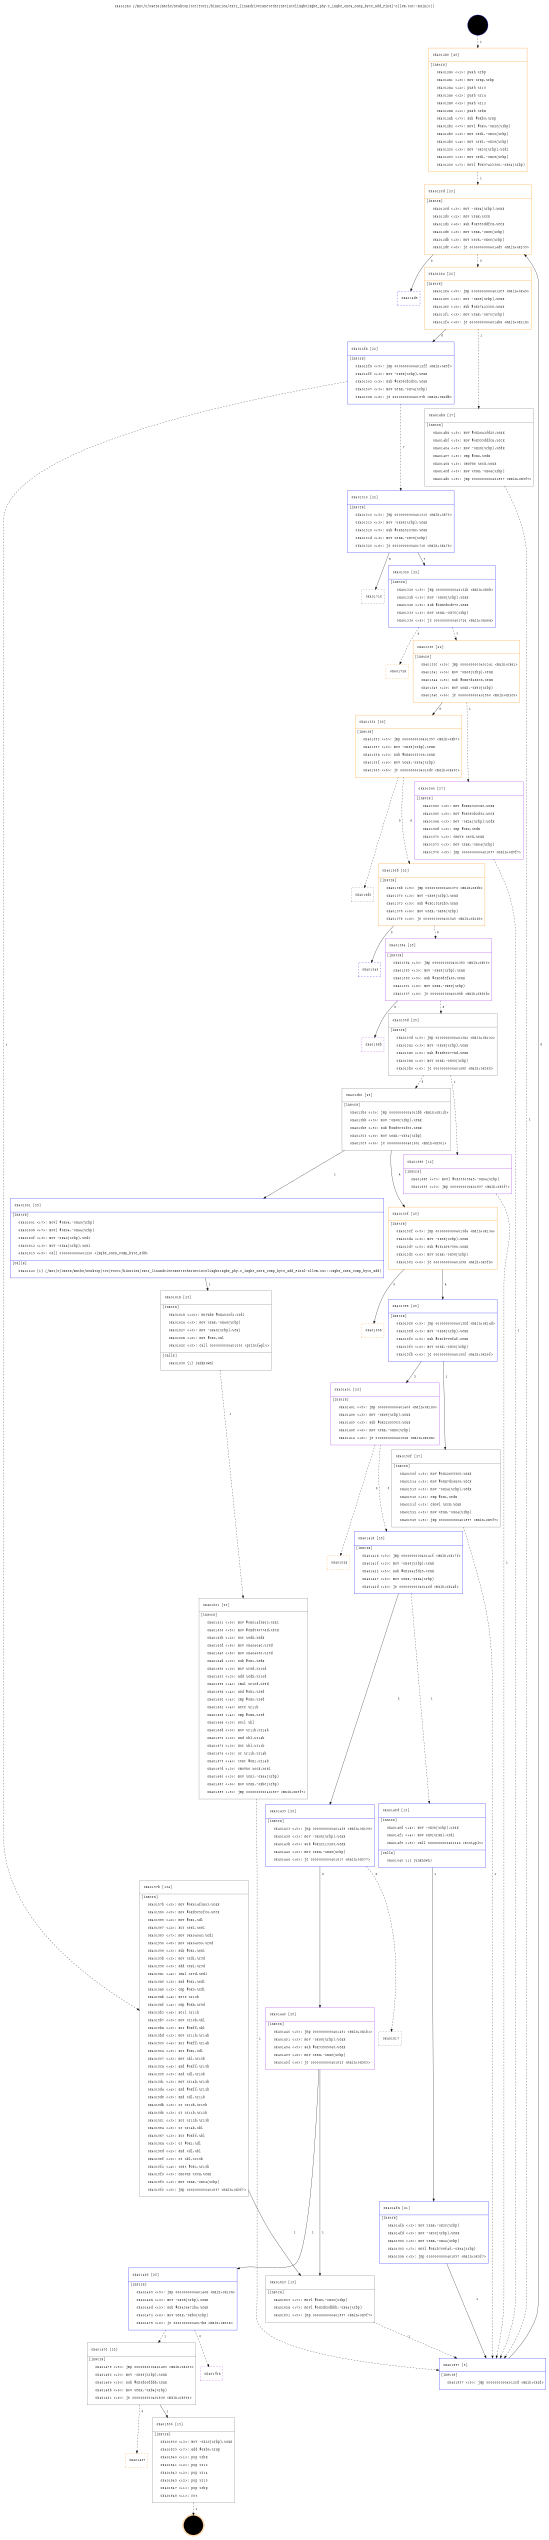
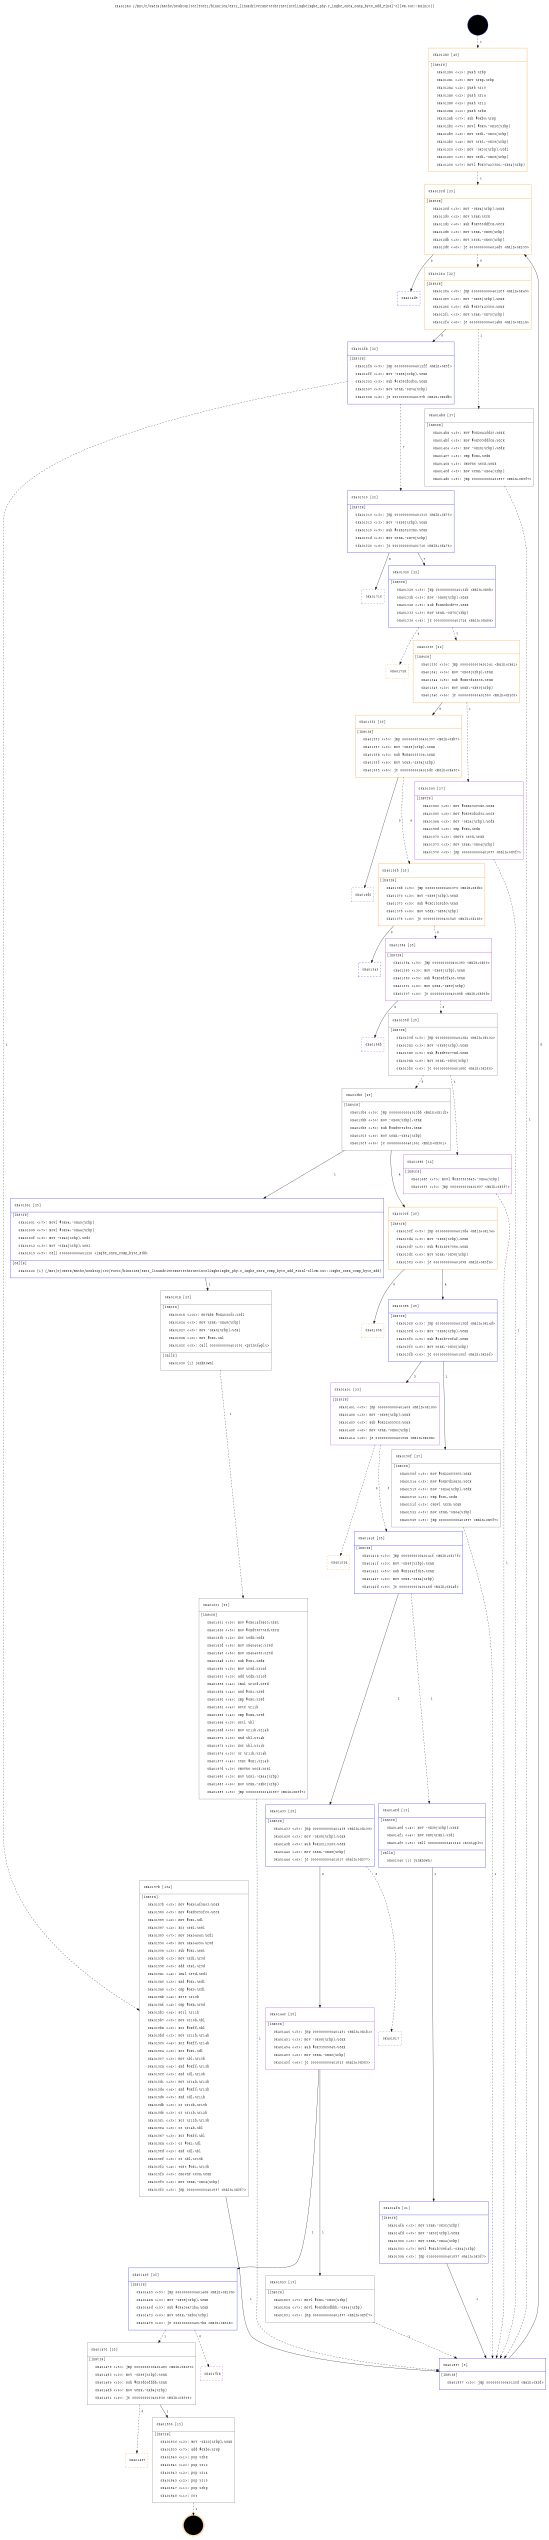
(381, 831) -> (381, 831)
(271, 2233) -> (272, 2347)
